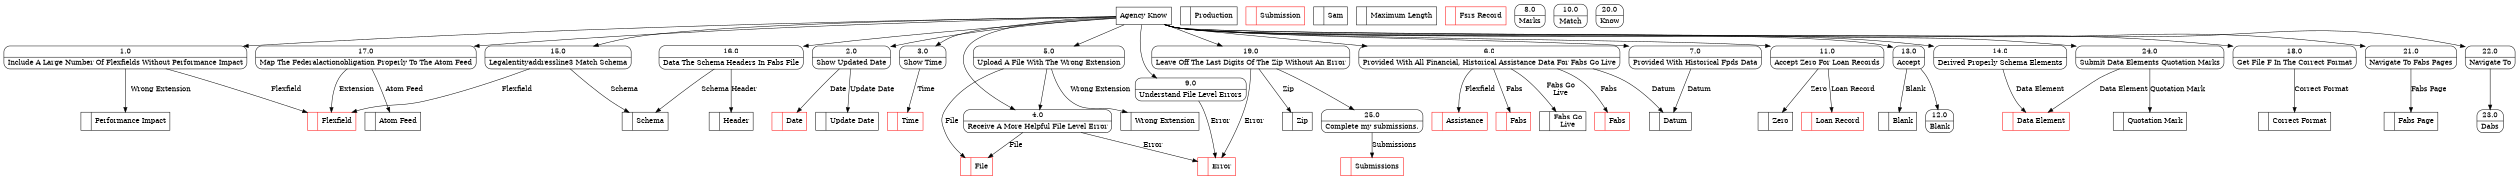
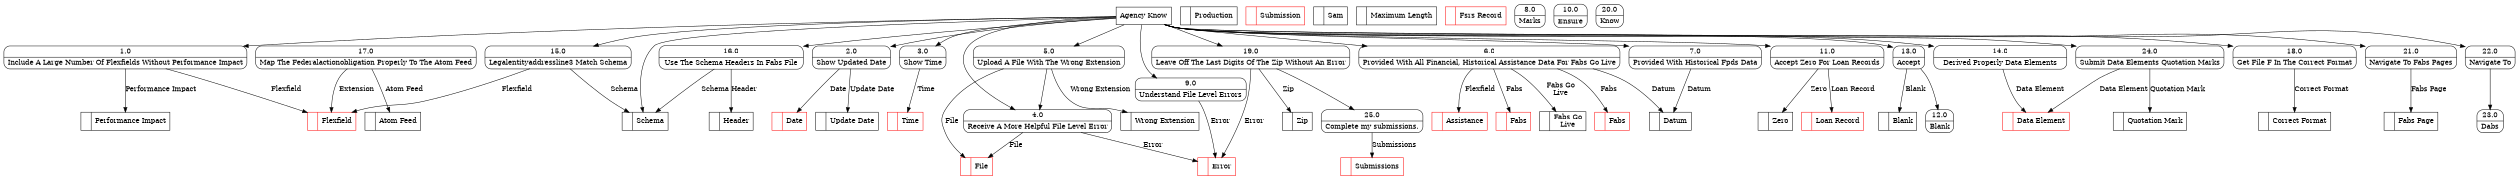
(1571, 22) -> (1571, 22)
(797, 27) -> (852, 27)
(731, 63) -> (731, 63)
(2000, 63) -> (2000, 63)
(161, 89) -> (161, 89)
